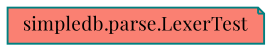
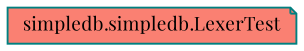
(136, 26) -> (152, 26)
